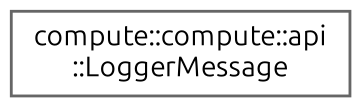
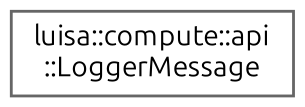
(181, 54) -> (152, 54)
